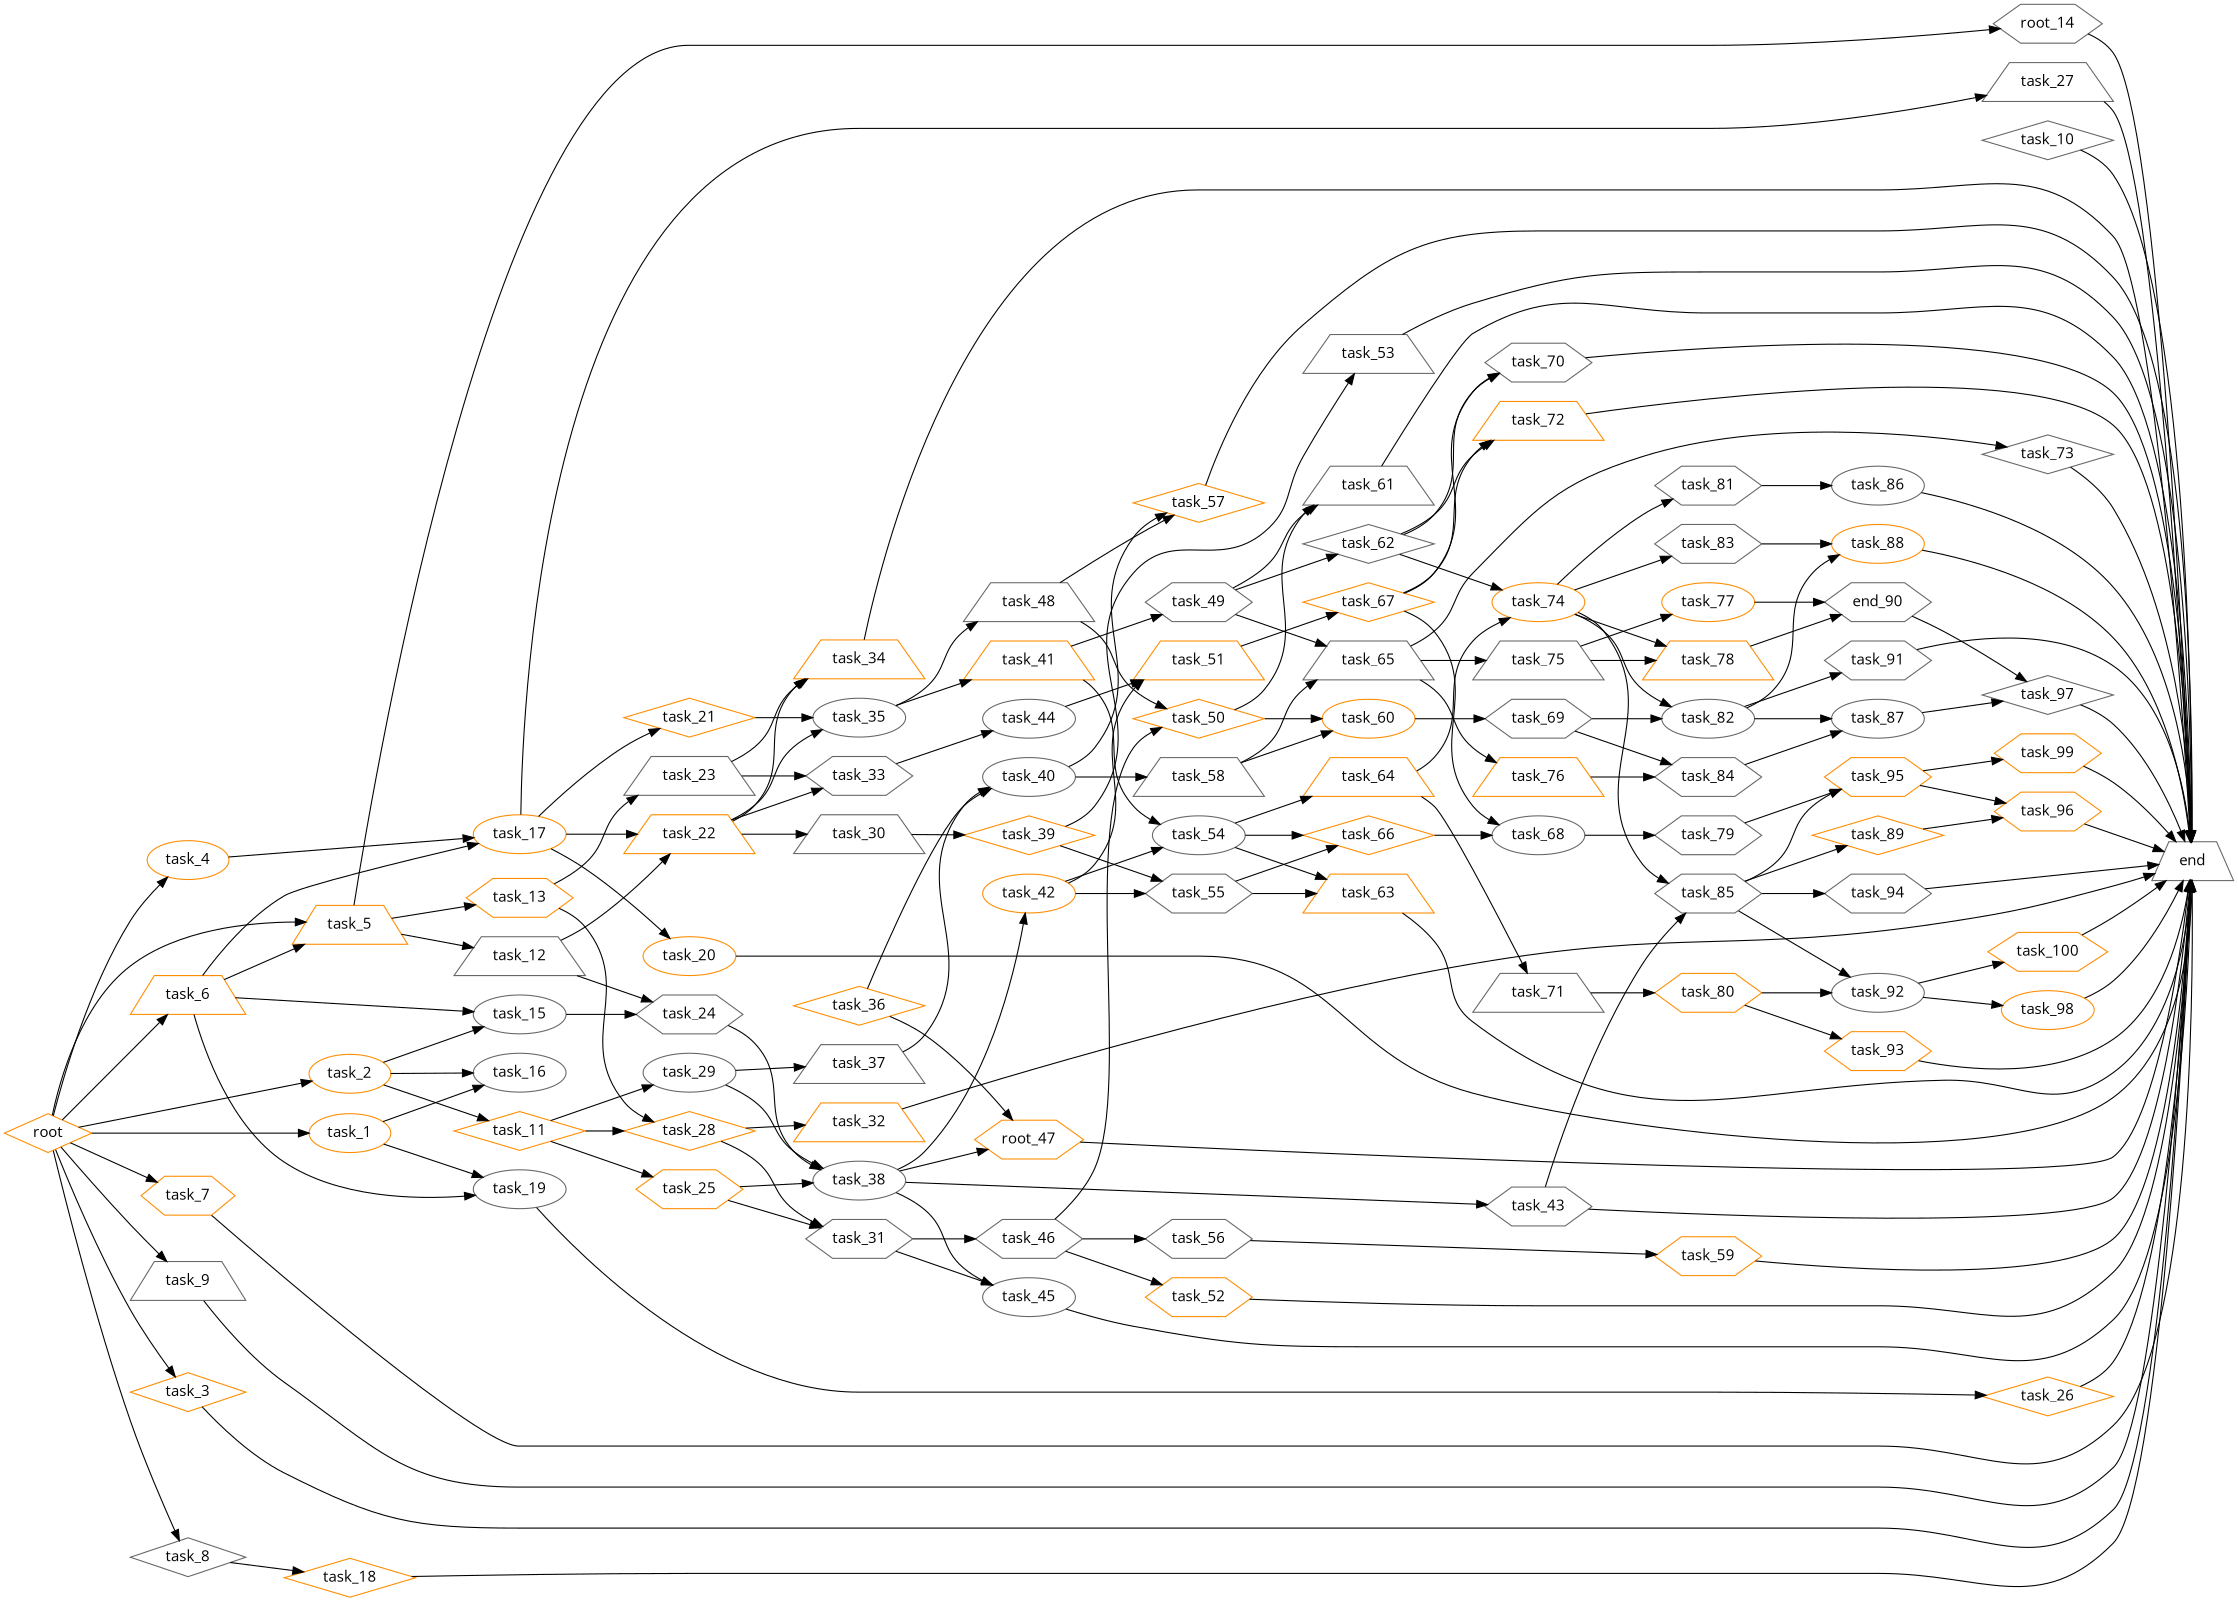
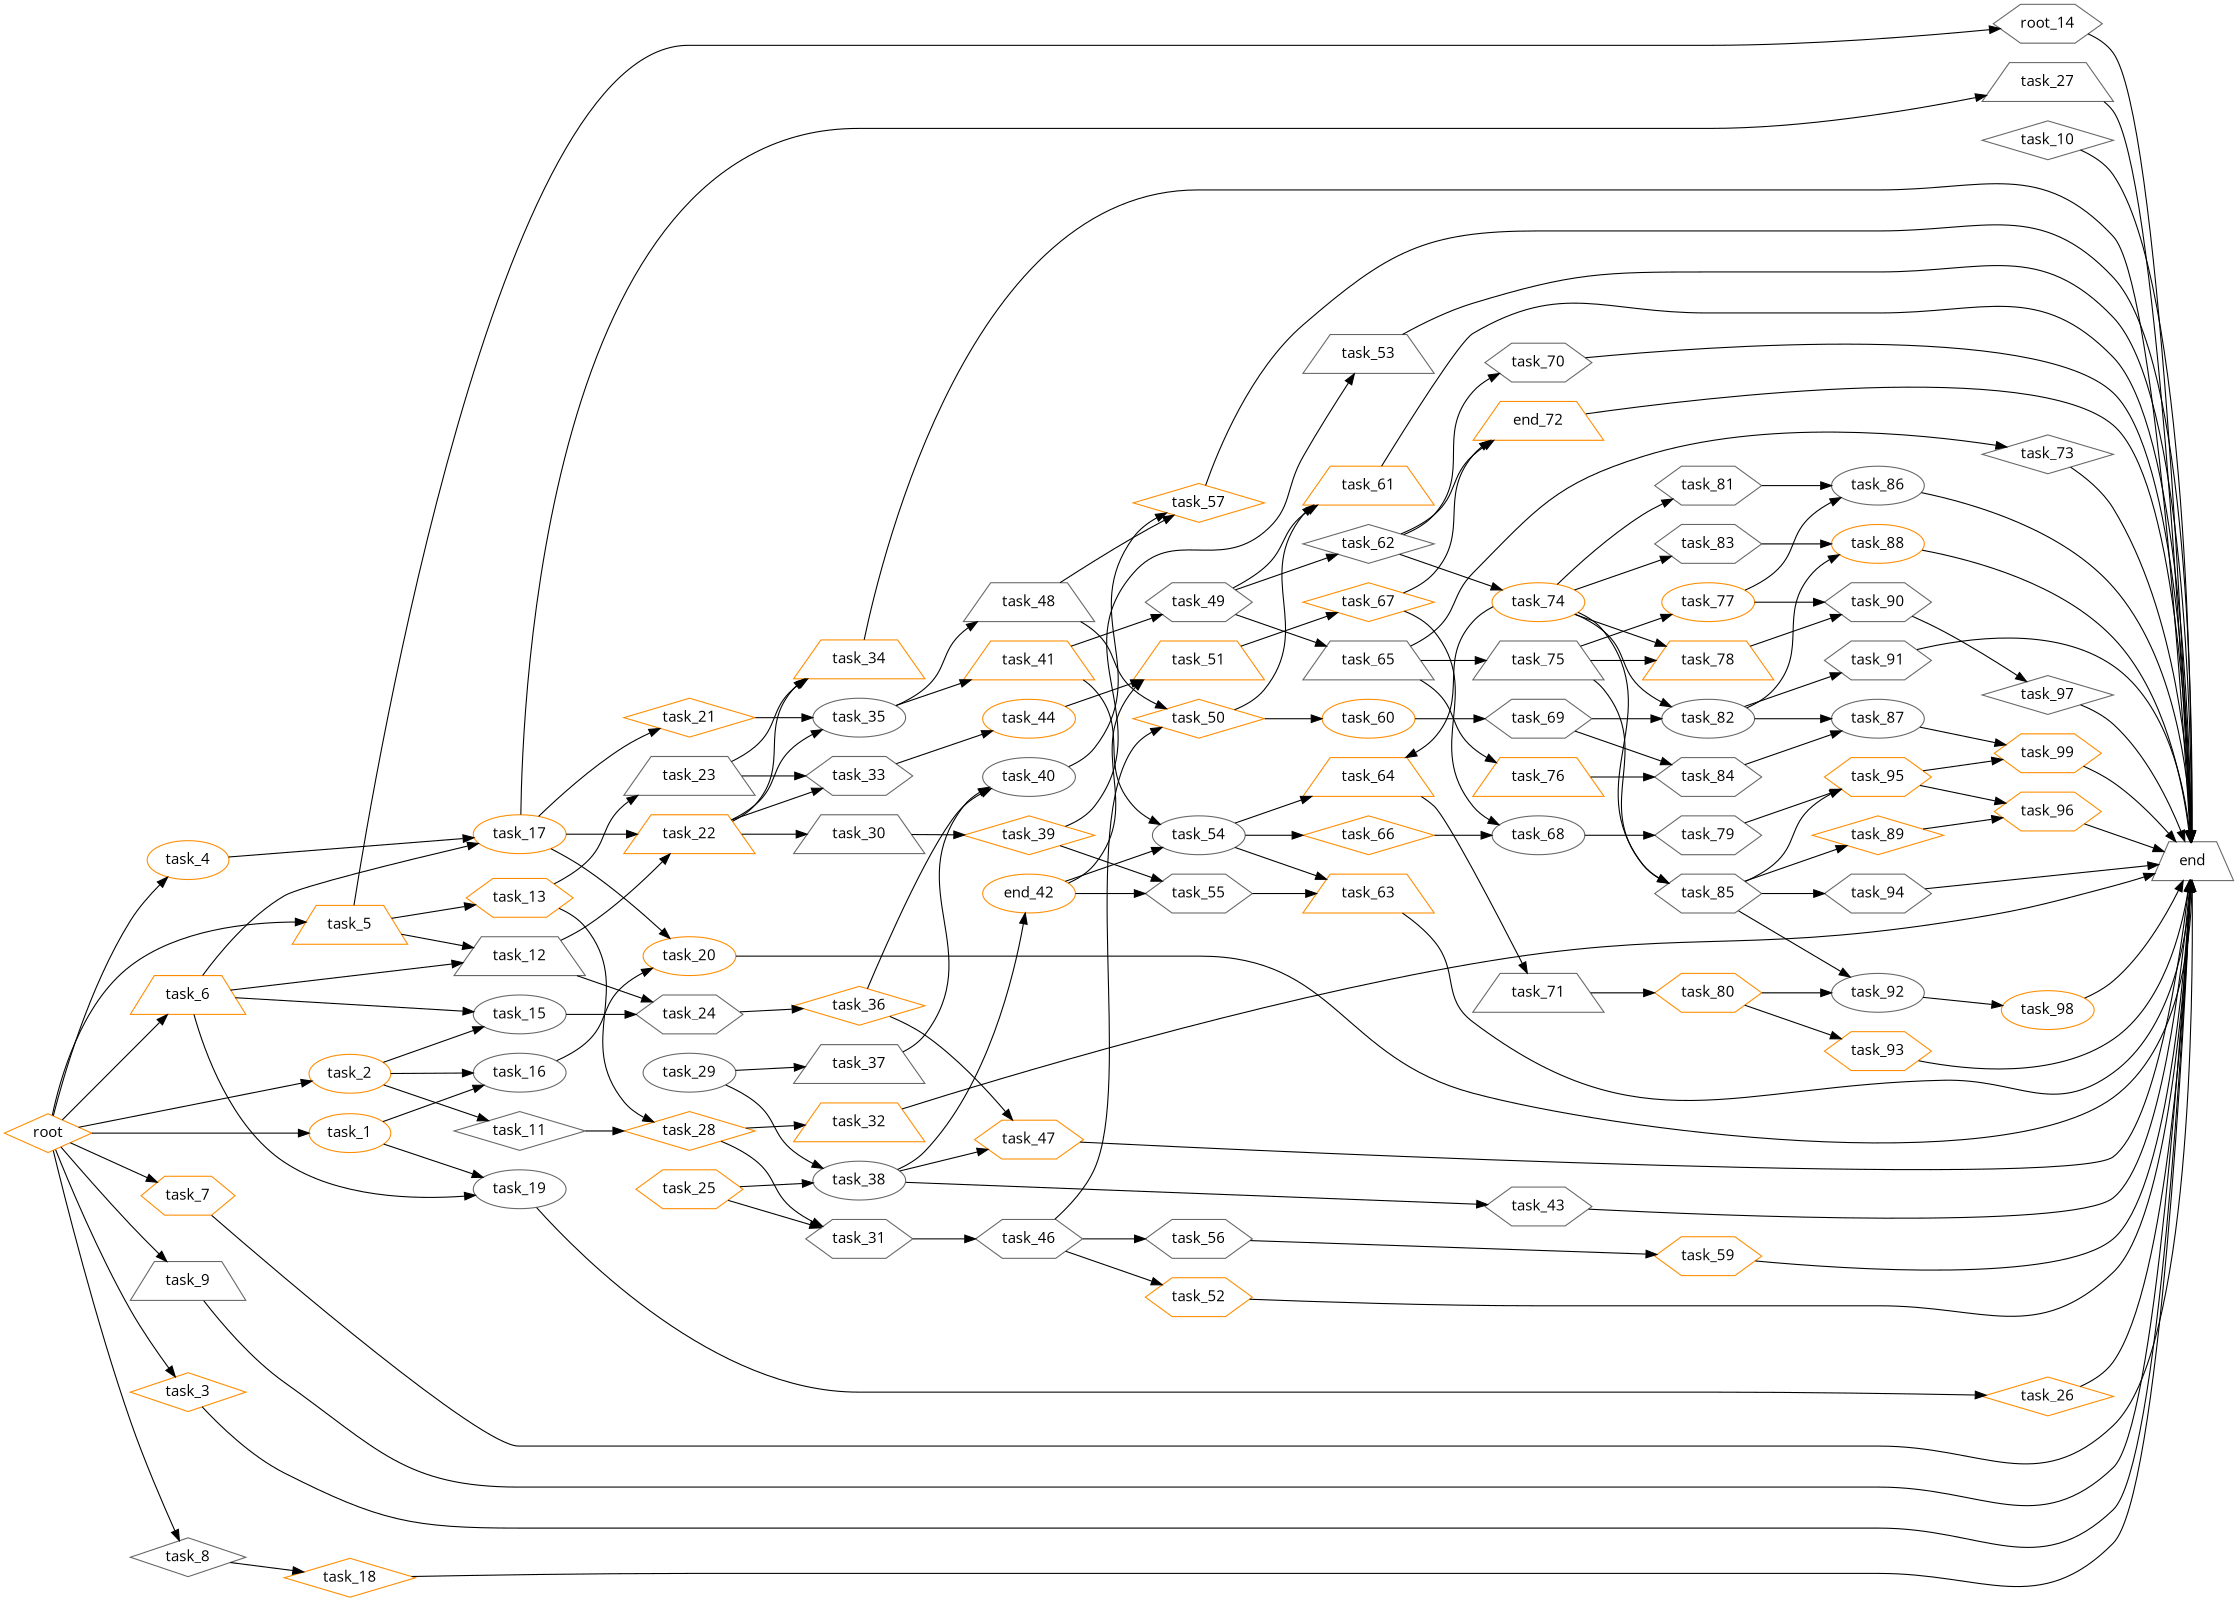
(1538, 421) -> (1538, 421)
(1369, 486) -> (1369, 486)
(1454, 490) -> none
none -> (1790, 552)
(1878, 602) -> (1878, 602)
(1466, 651) -> (1456, 653)
(1957, 708) -> (1958, 735)
(1029, 719) -> (1029, 719)
(1199, 777) -> none
(1272, 868) -> none
(1029, 894) -> (1029, 894)
(2048, 952) -> none
(259, 964) -> (341, 977)
none -> (597, 1031)
(1598, 1047) -> (1623, 781)
(774, 1092) -> (766, 1011)
(597, 1105) -> none
(520, 1131) -> (520, 1131)
(1029, 1140) -> (1029, 1140)
(597, 1157) -> none
(1029, 1297) -> none
